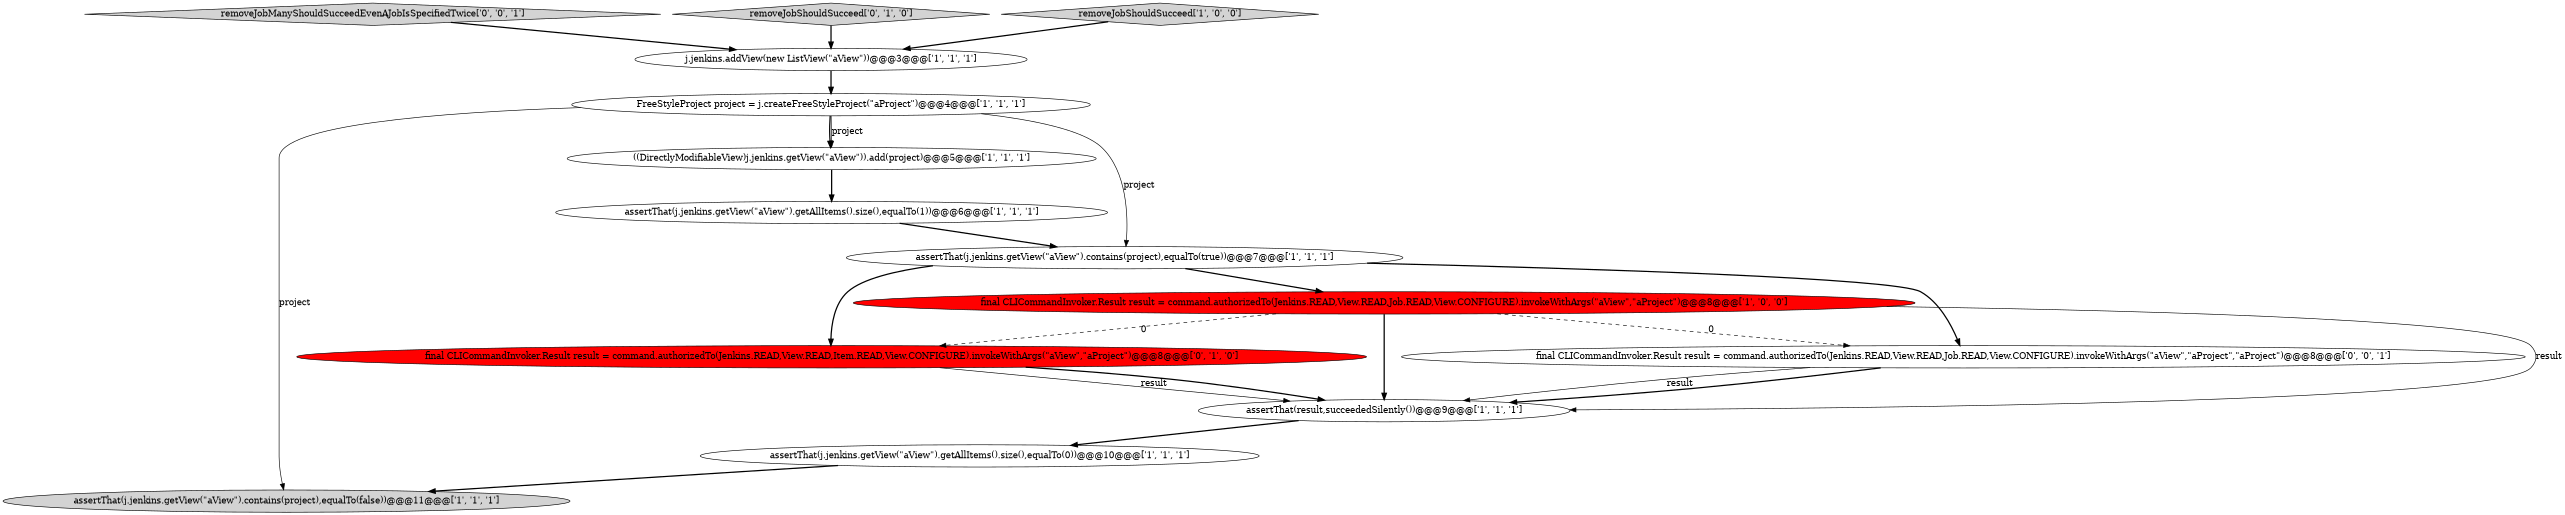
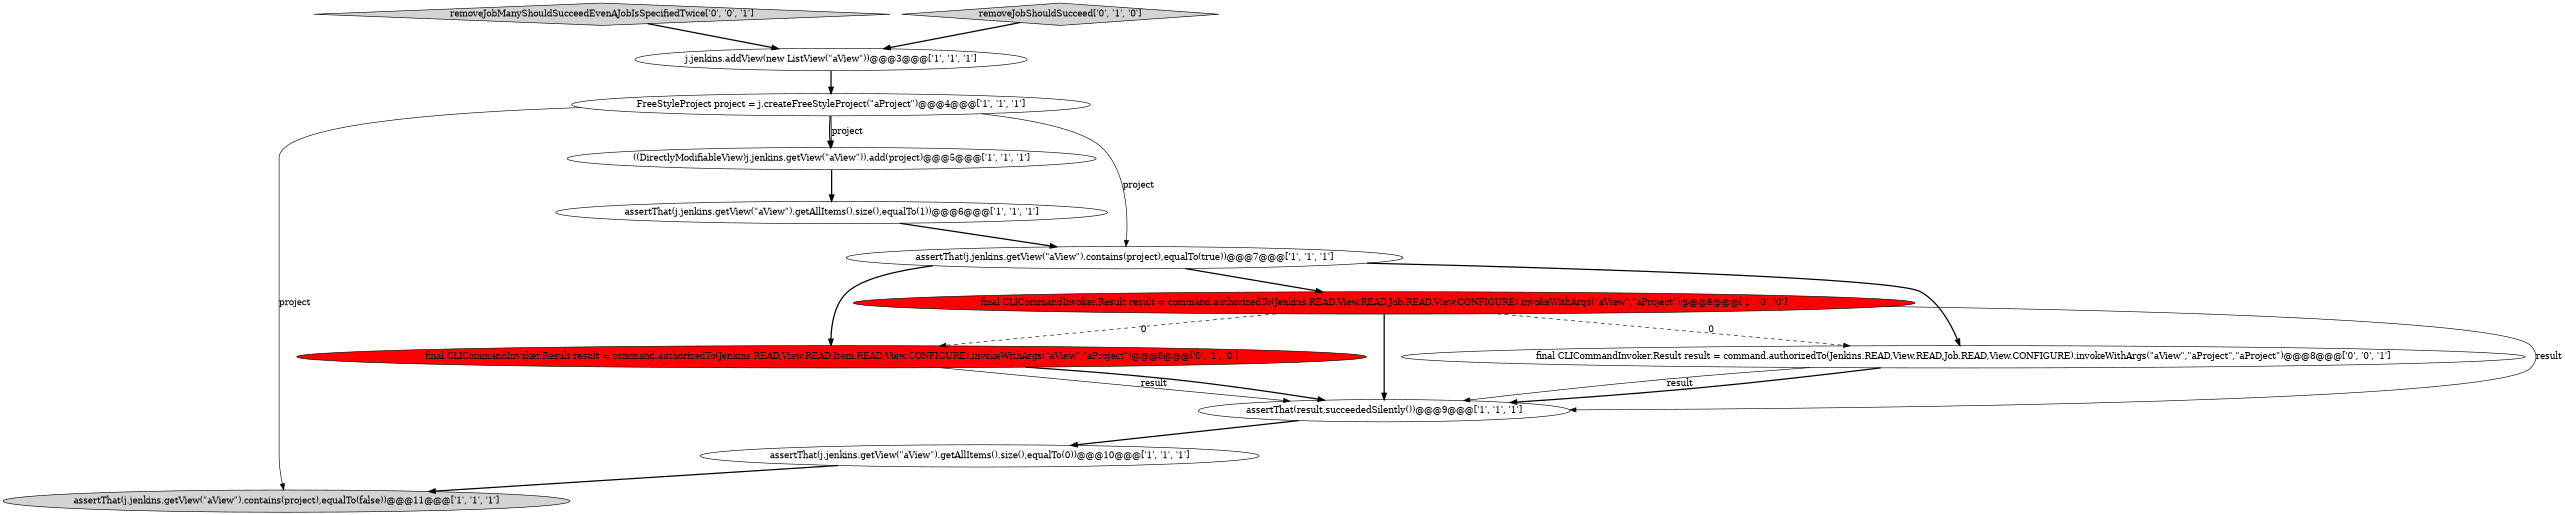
(1160, 14) -> none
